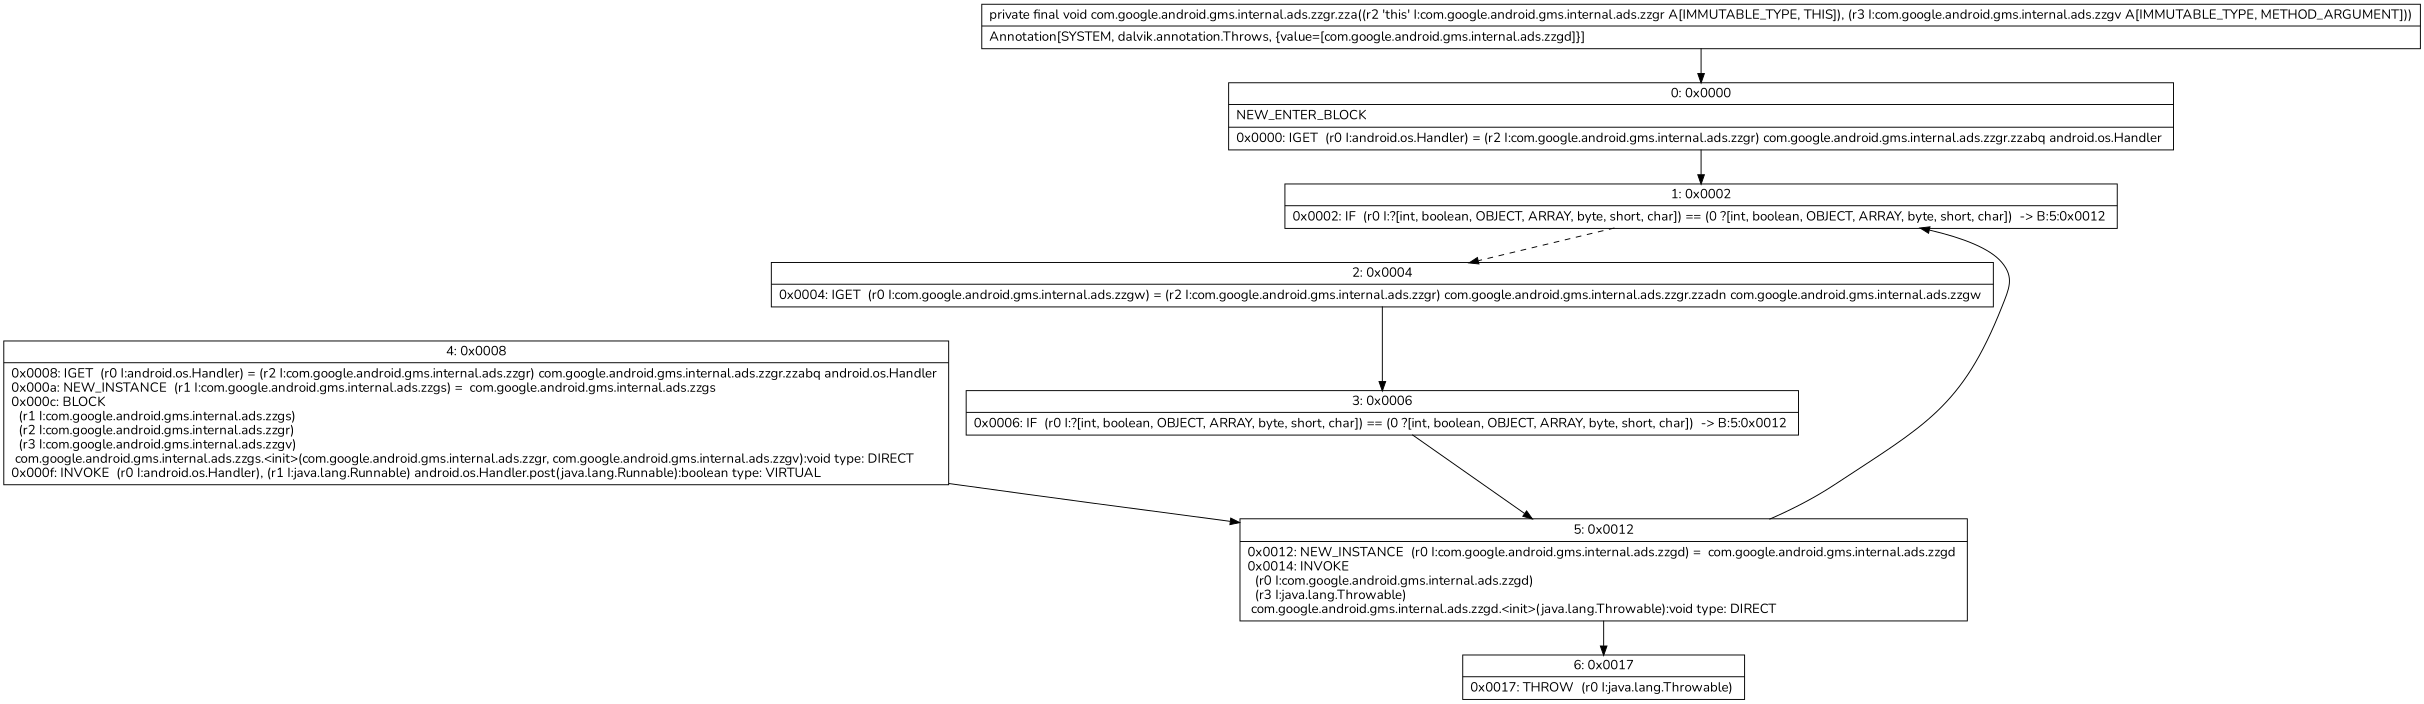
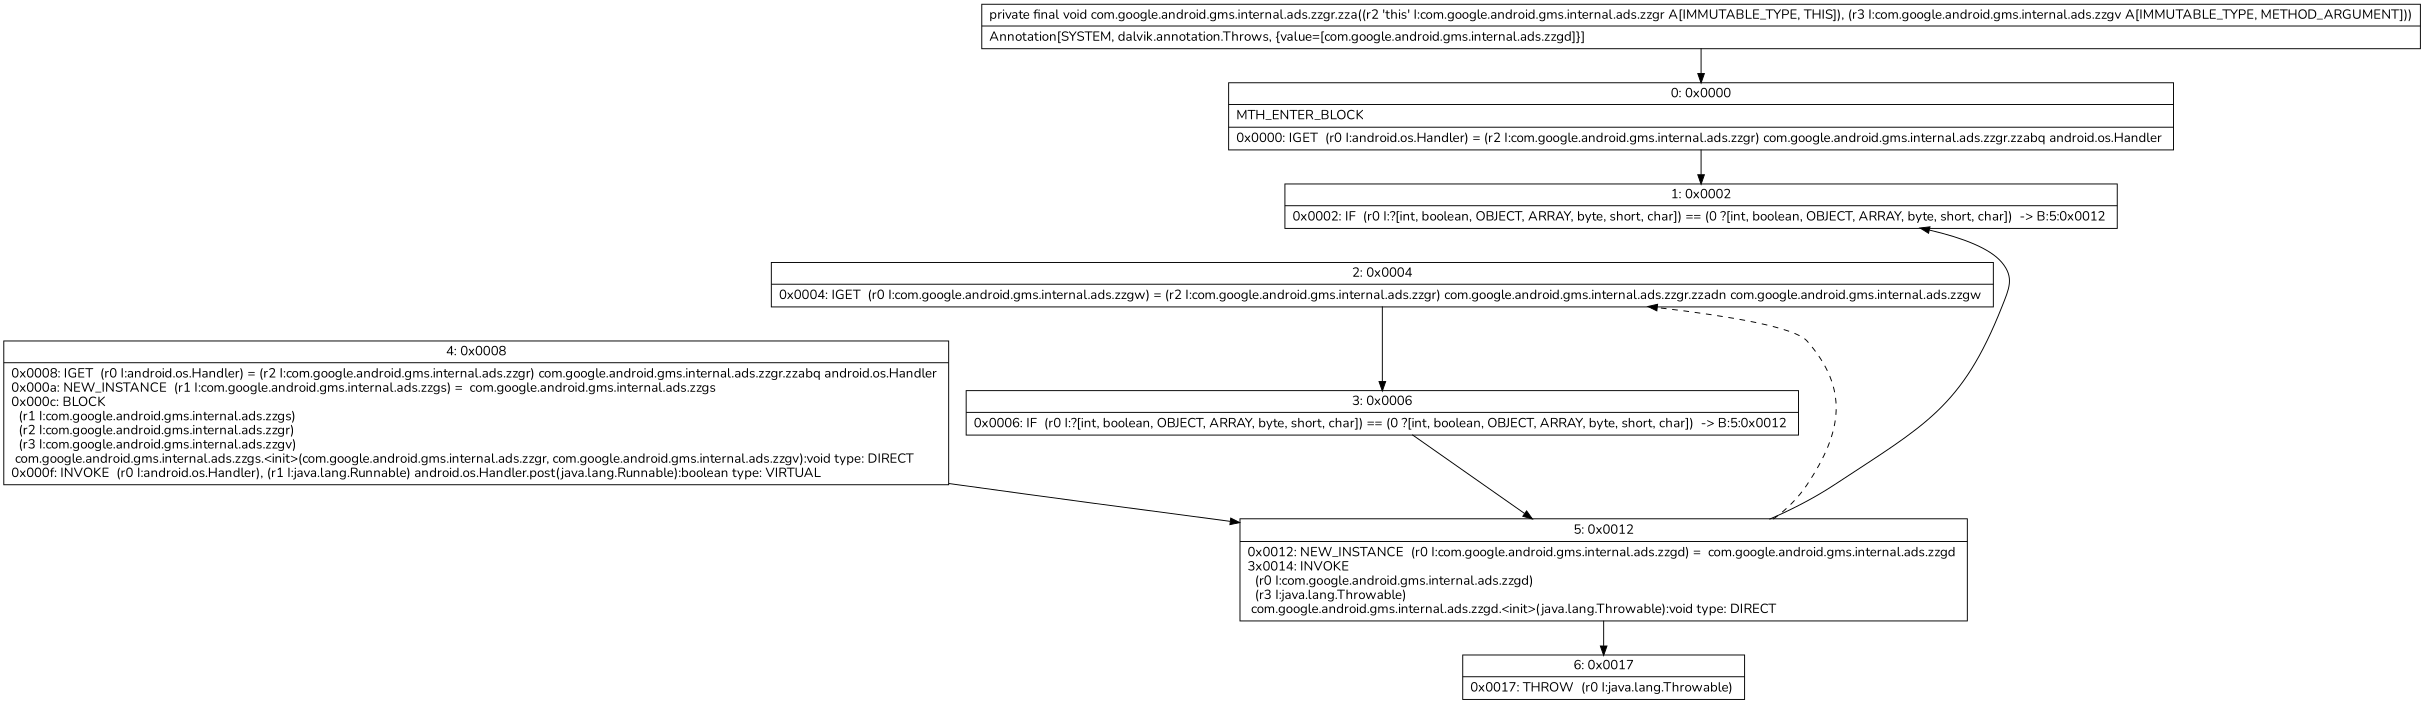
(1302, 115) -> (1301, 115)
(1546, 244) -> (1822, 362)
(1302, 567) -> (1302, 567)
